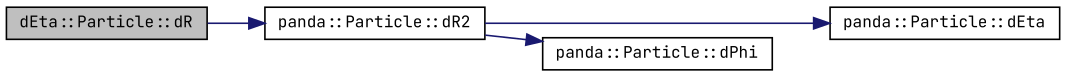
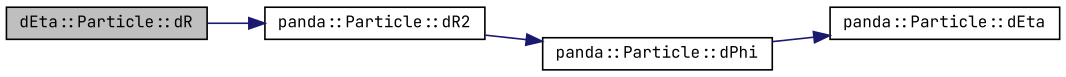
(649, 23) -> (793, 39)
